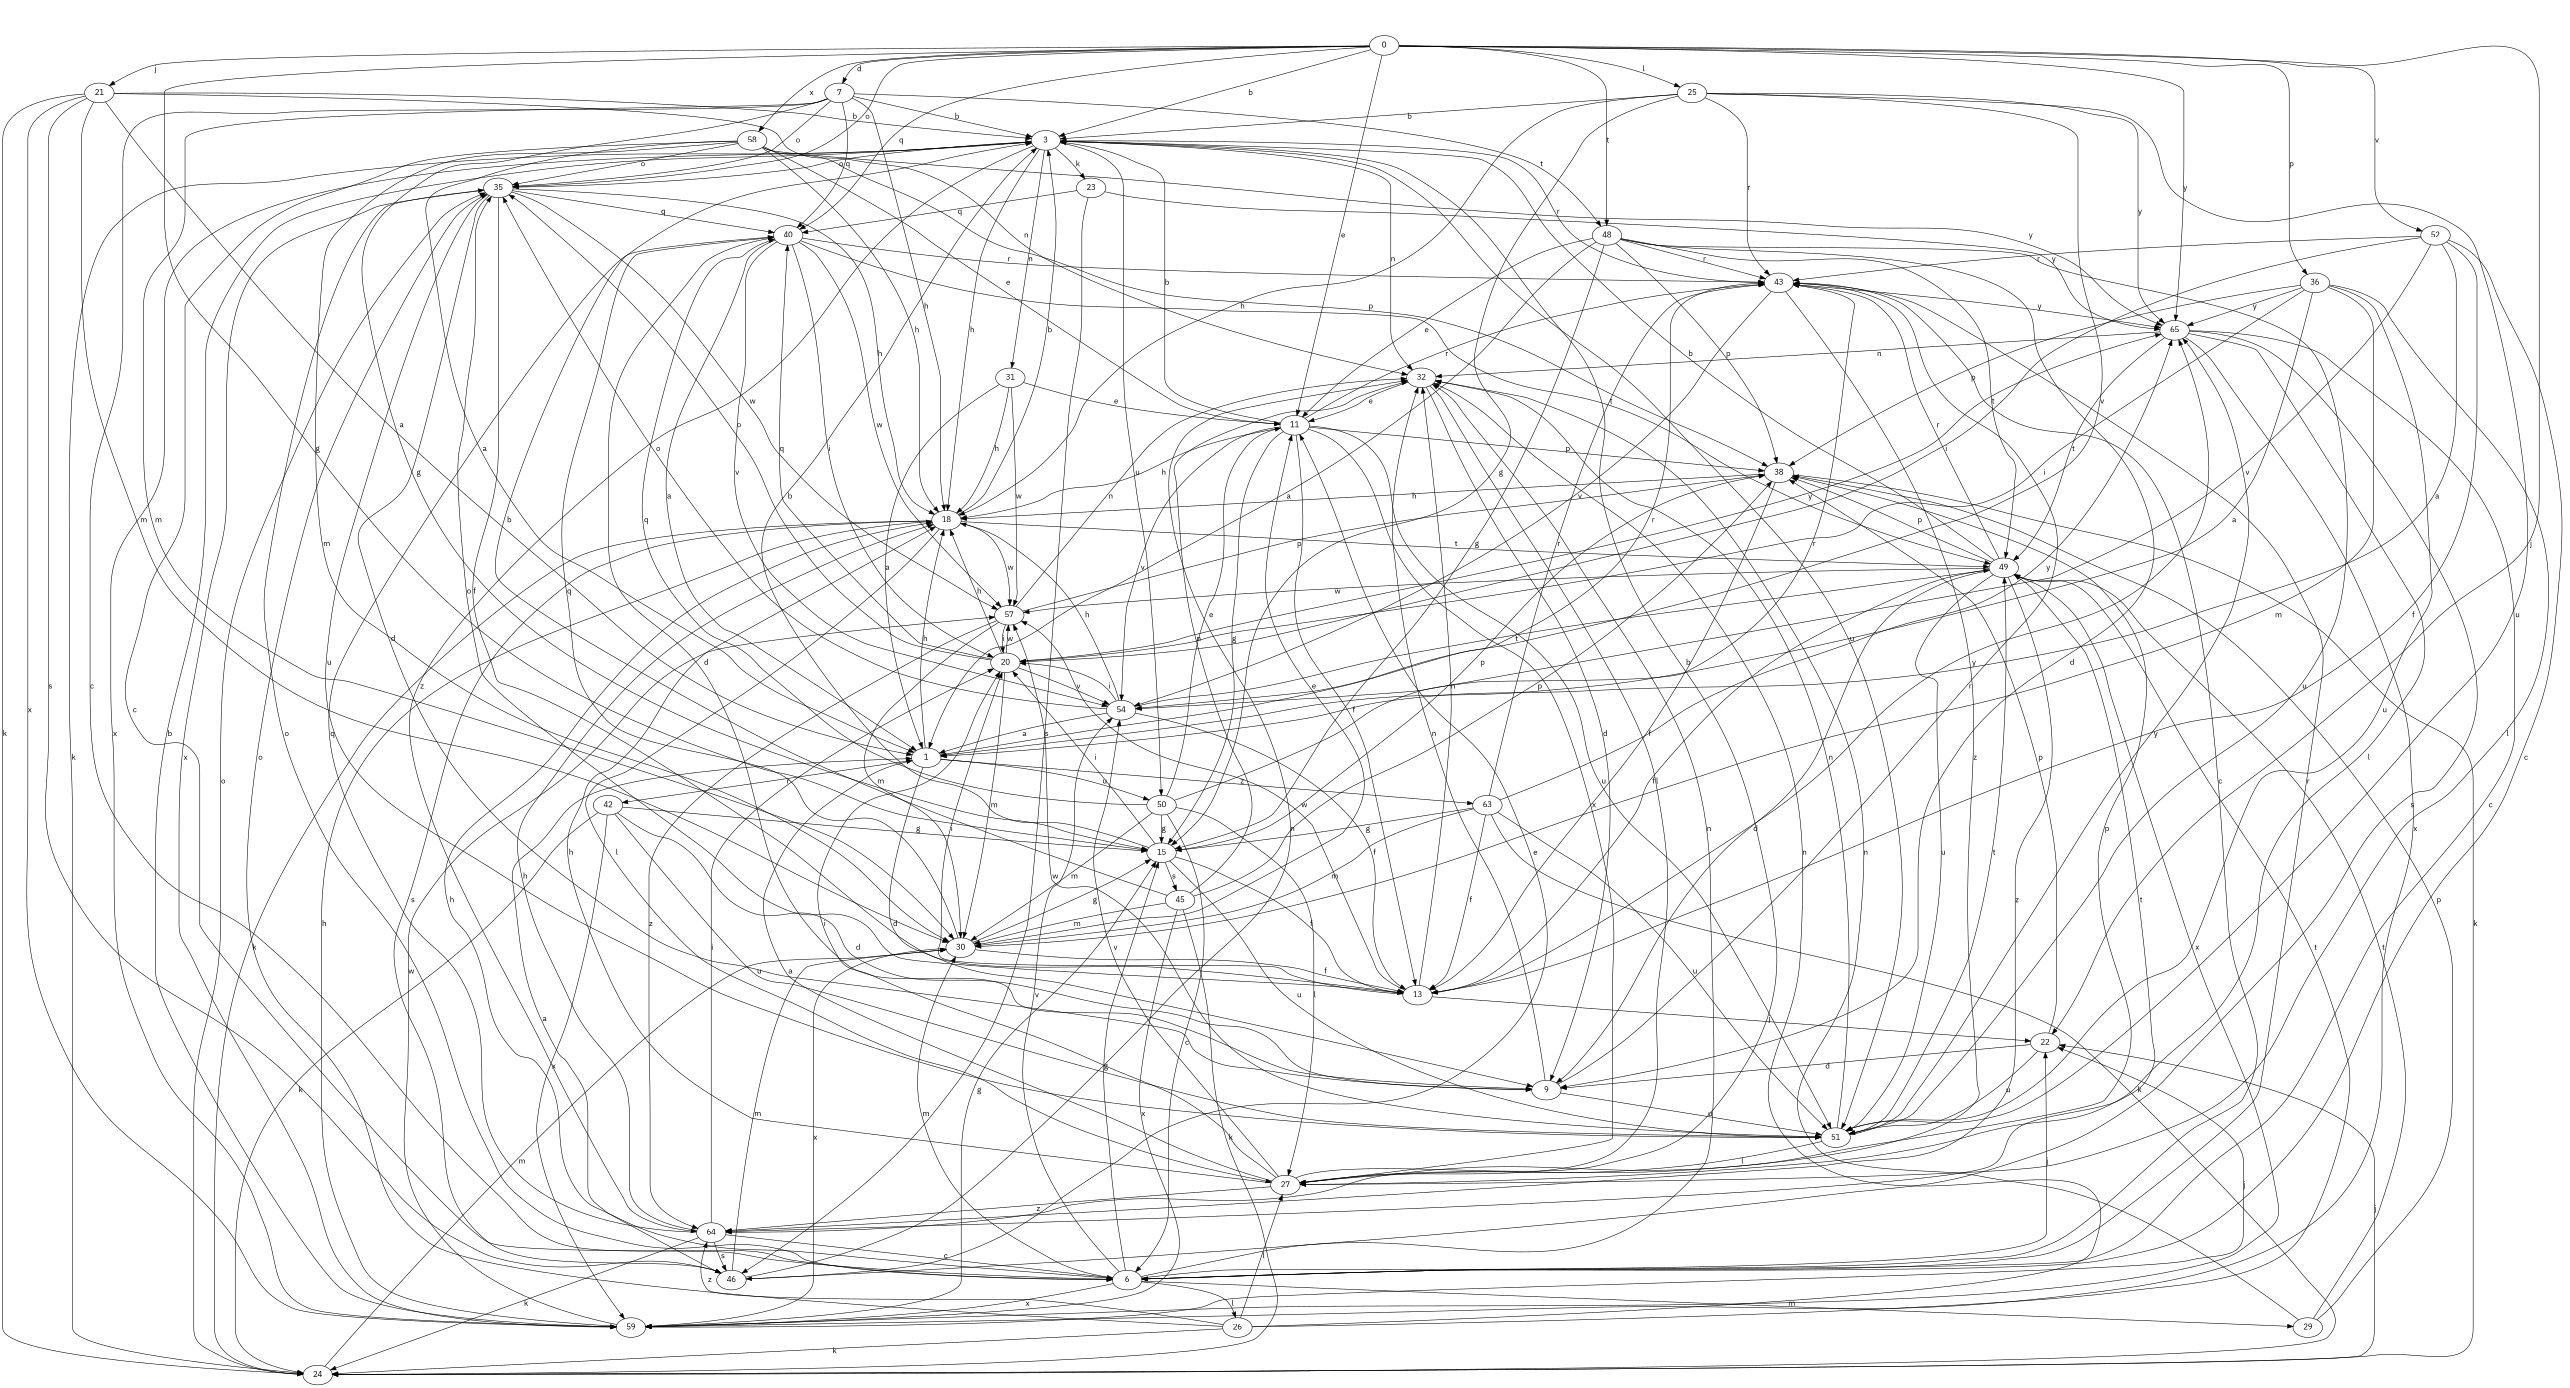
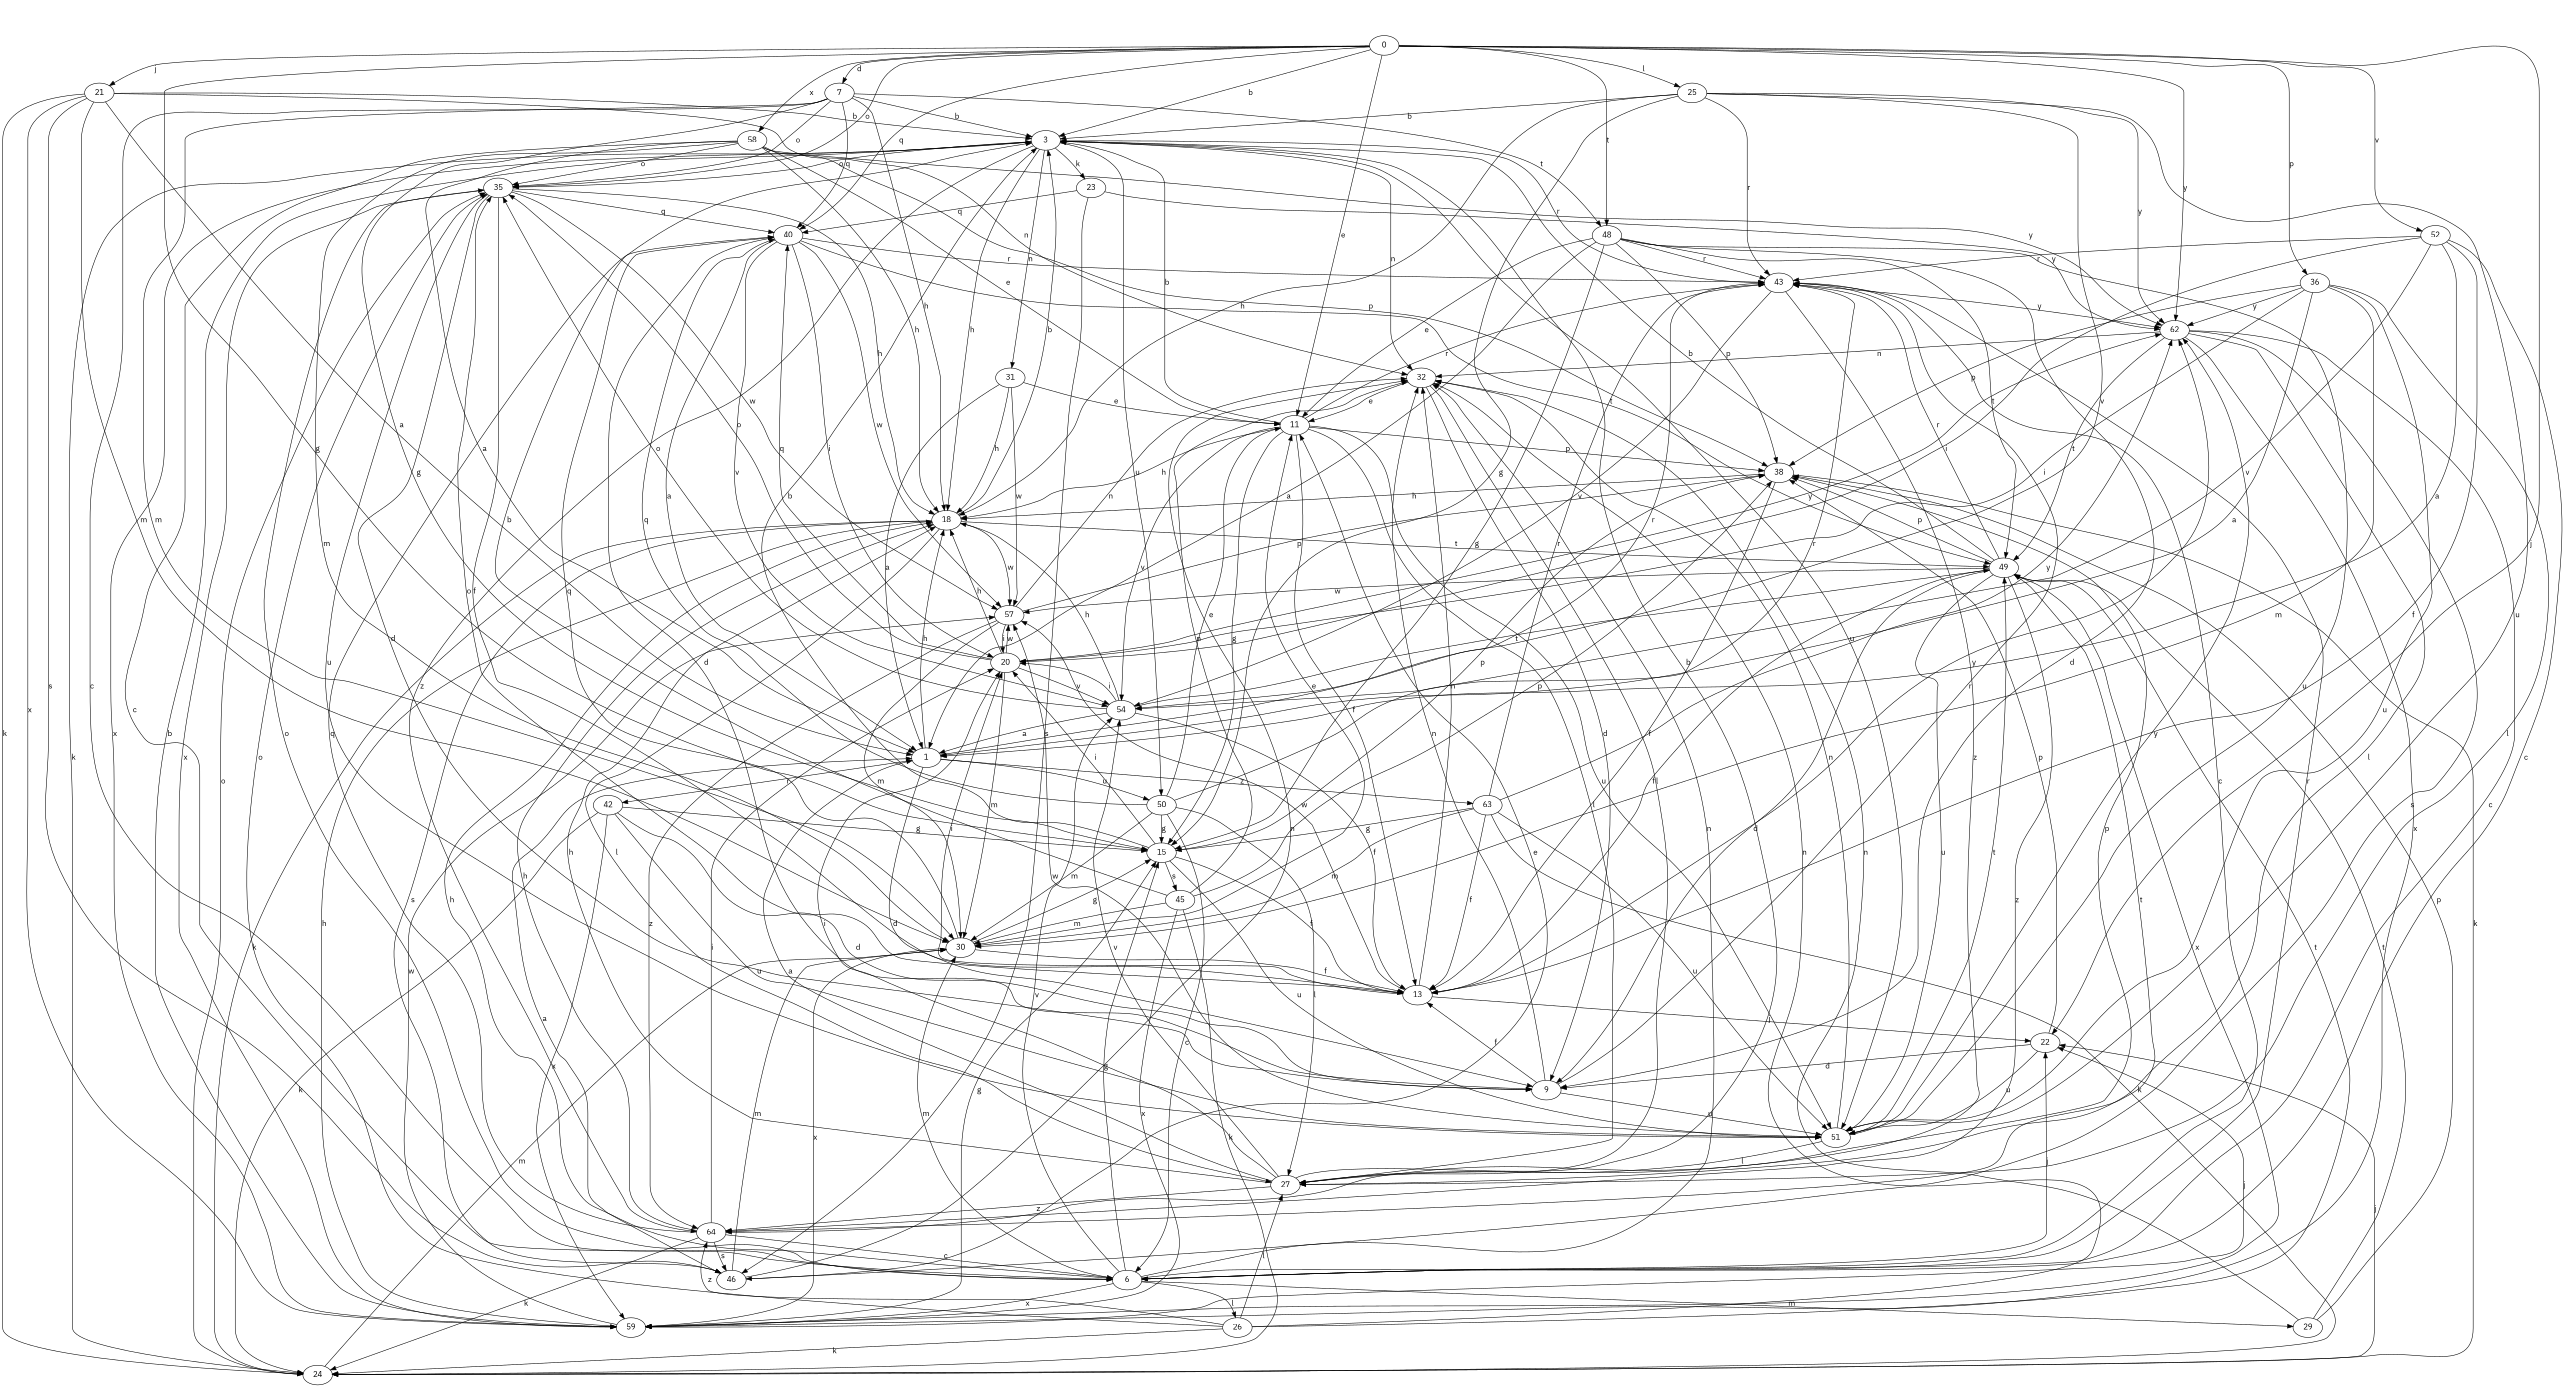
(2175, 330) -> (2175, 330)
(1594, 805) -> (1594, 805)
none -> (1484, 1044)
